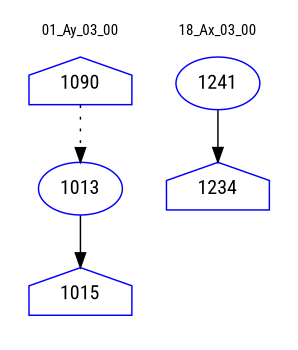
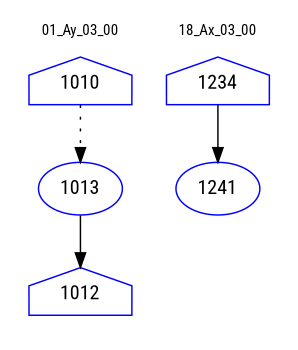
(80, 83) -> (80, 83)
(218, 129) -> (218, 126)
(80, 294) -> (80, 294)
